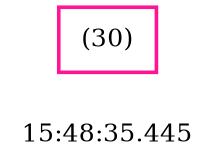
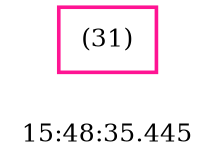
(108, 40) -> (108, 40)
